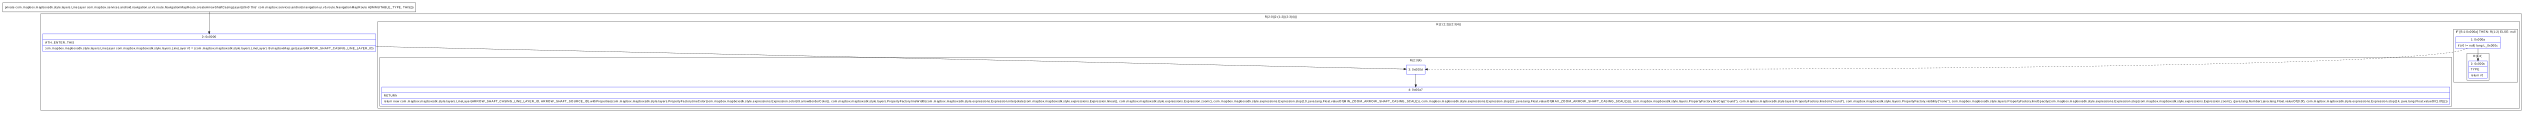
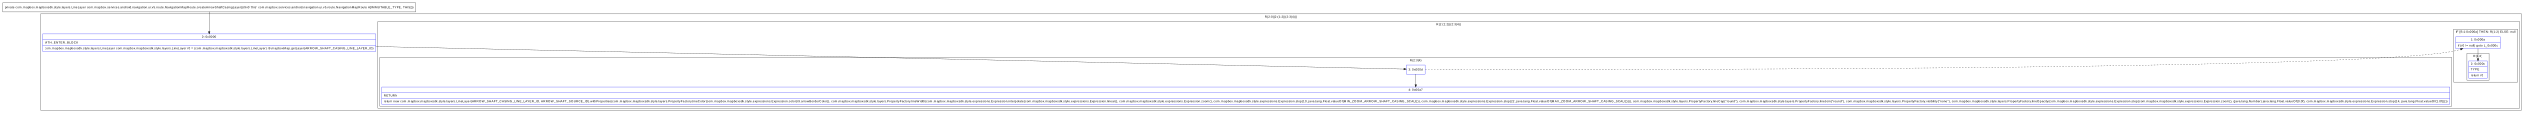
(60, 42) -> (62, 42)
(2478, 45) -> (2478, 45)
(1948, 68) -> (1943, 68)
